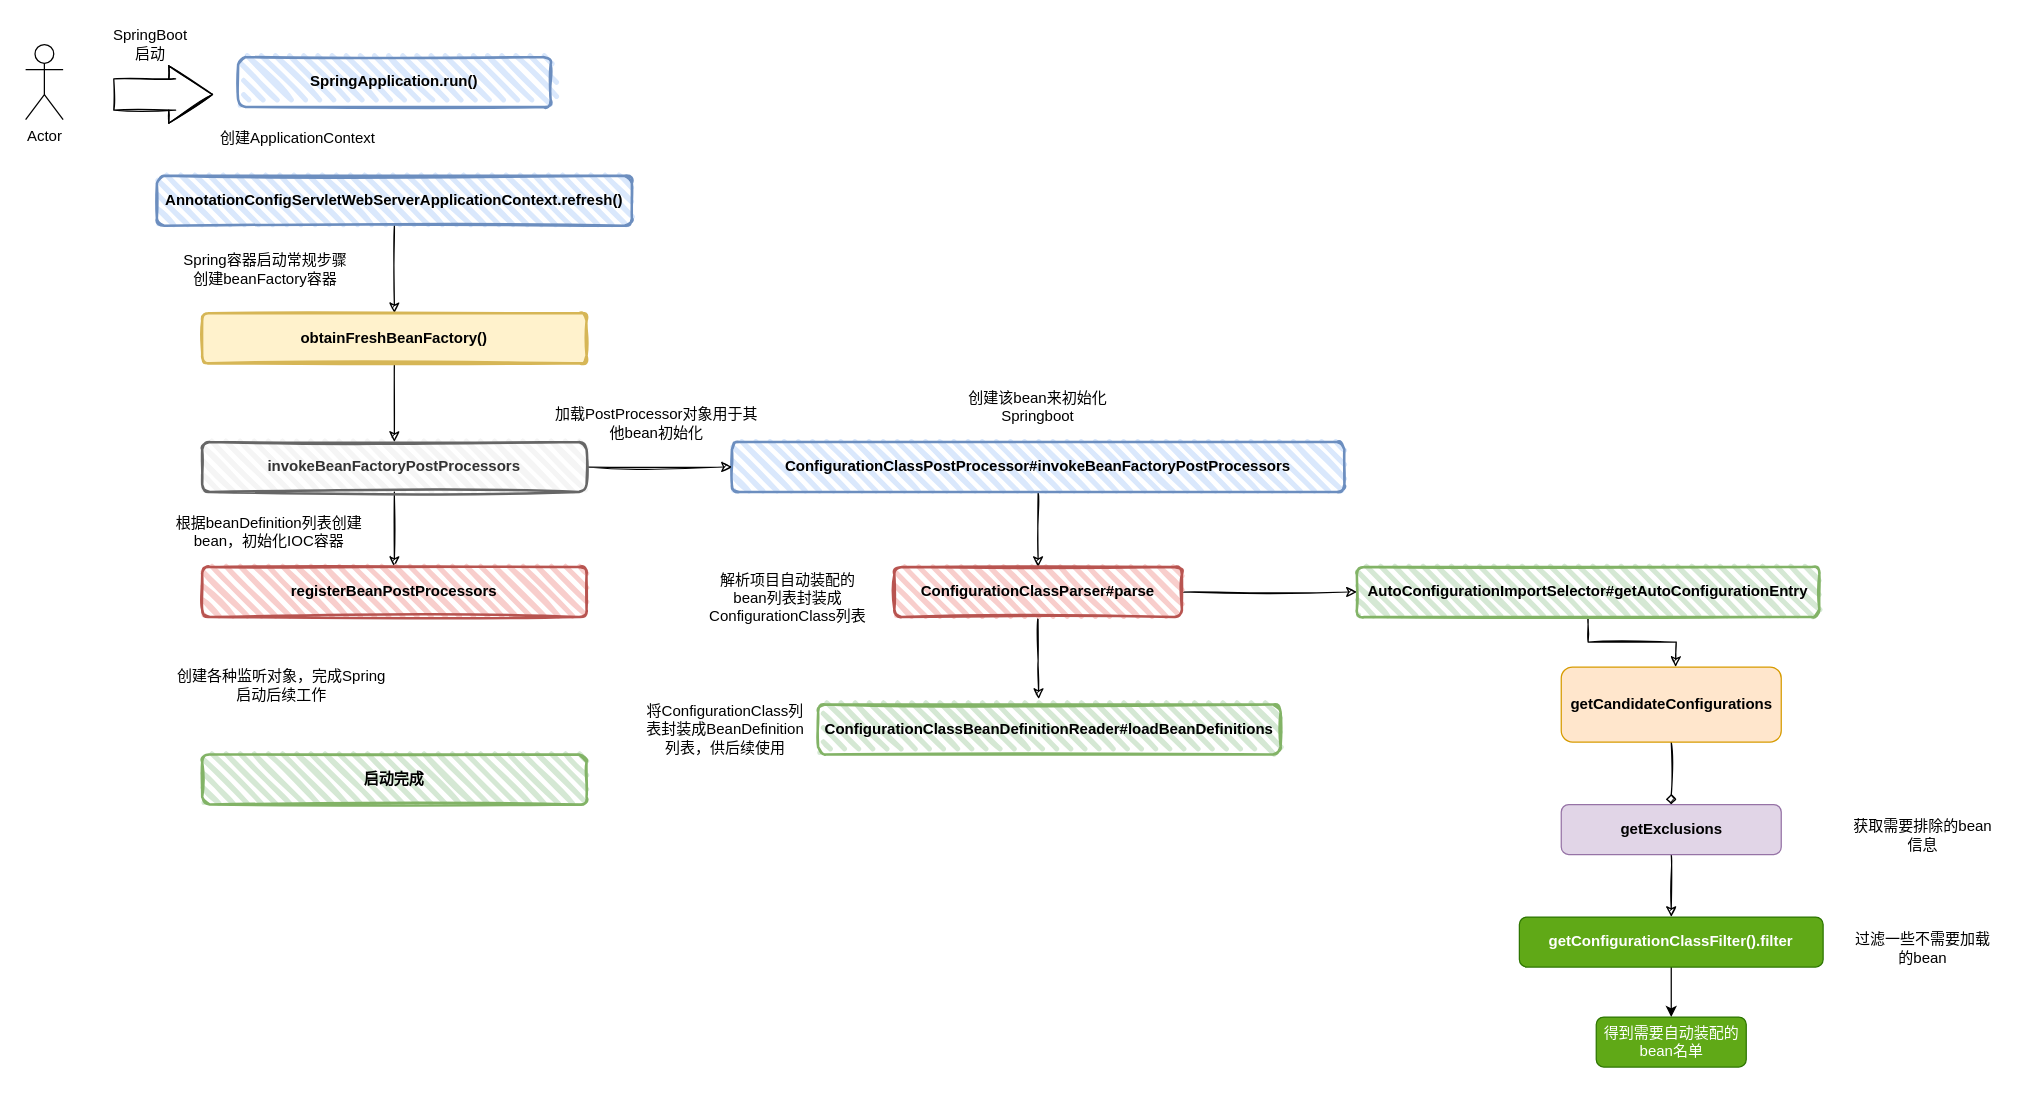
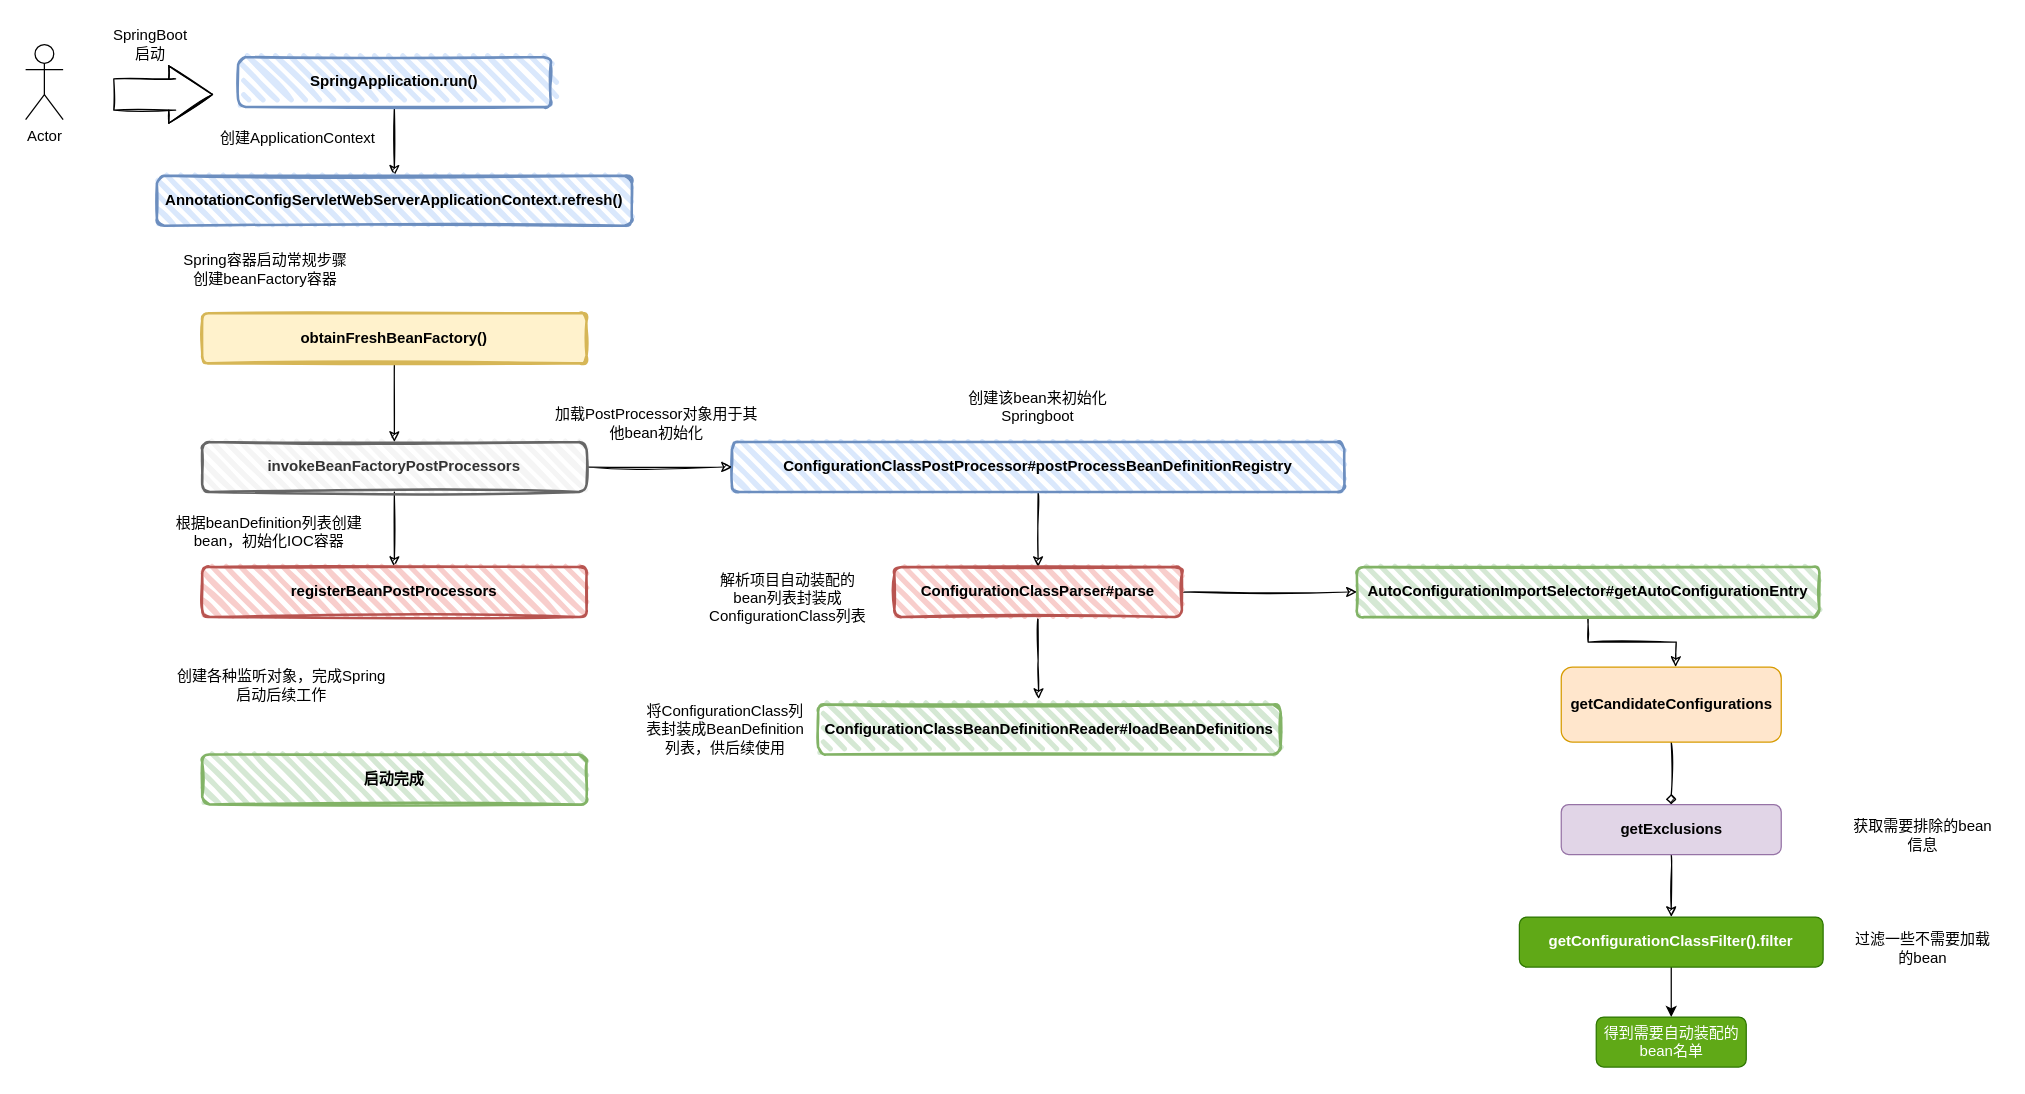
none -> (394, 137)
(394, 265) -> none
(1038, 467) -> (1038, 467)
